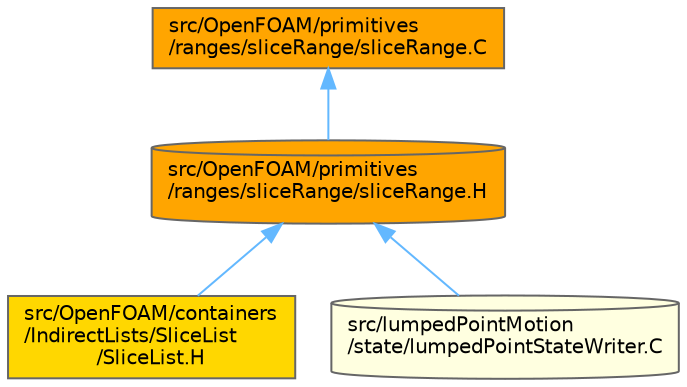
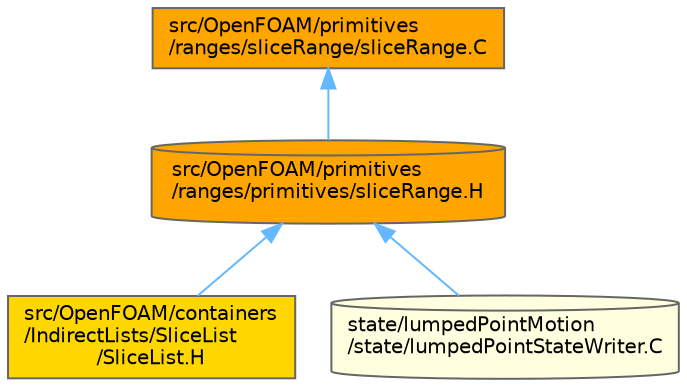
(328, 182) -> (328, 182)
(505, 337) -> (505, 337)
